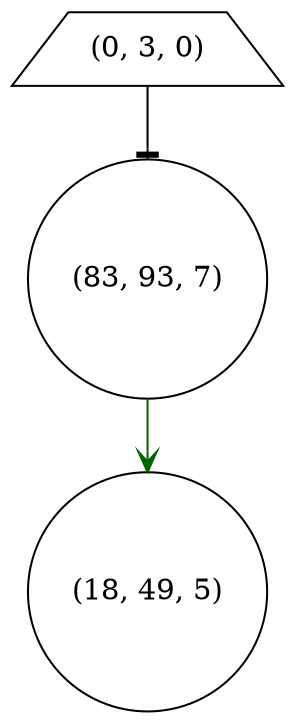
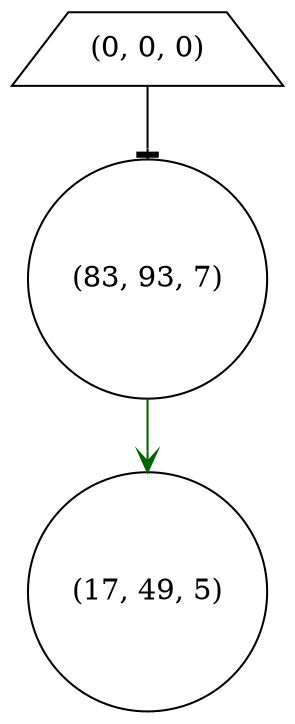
(148, 49) -> (148, 49)
(148, 592) -> (148, 592)
